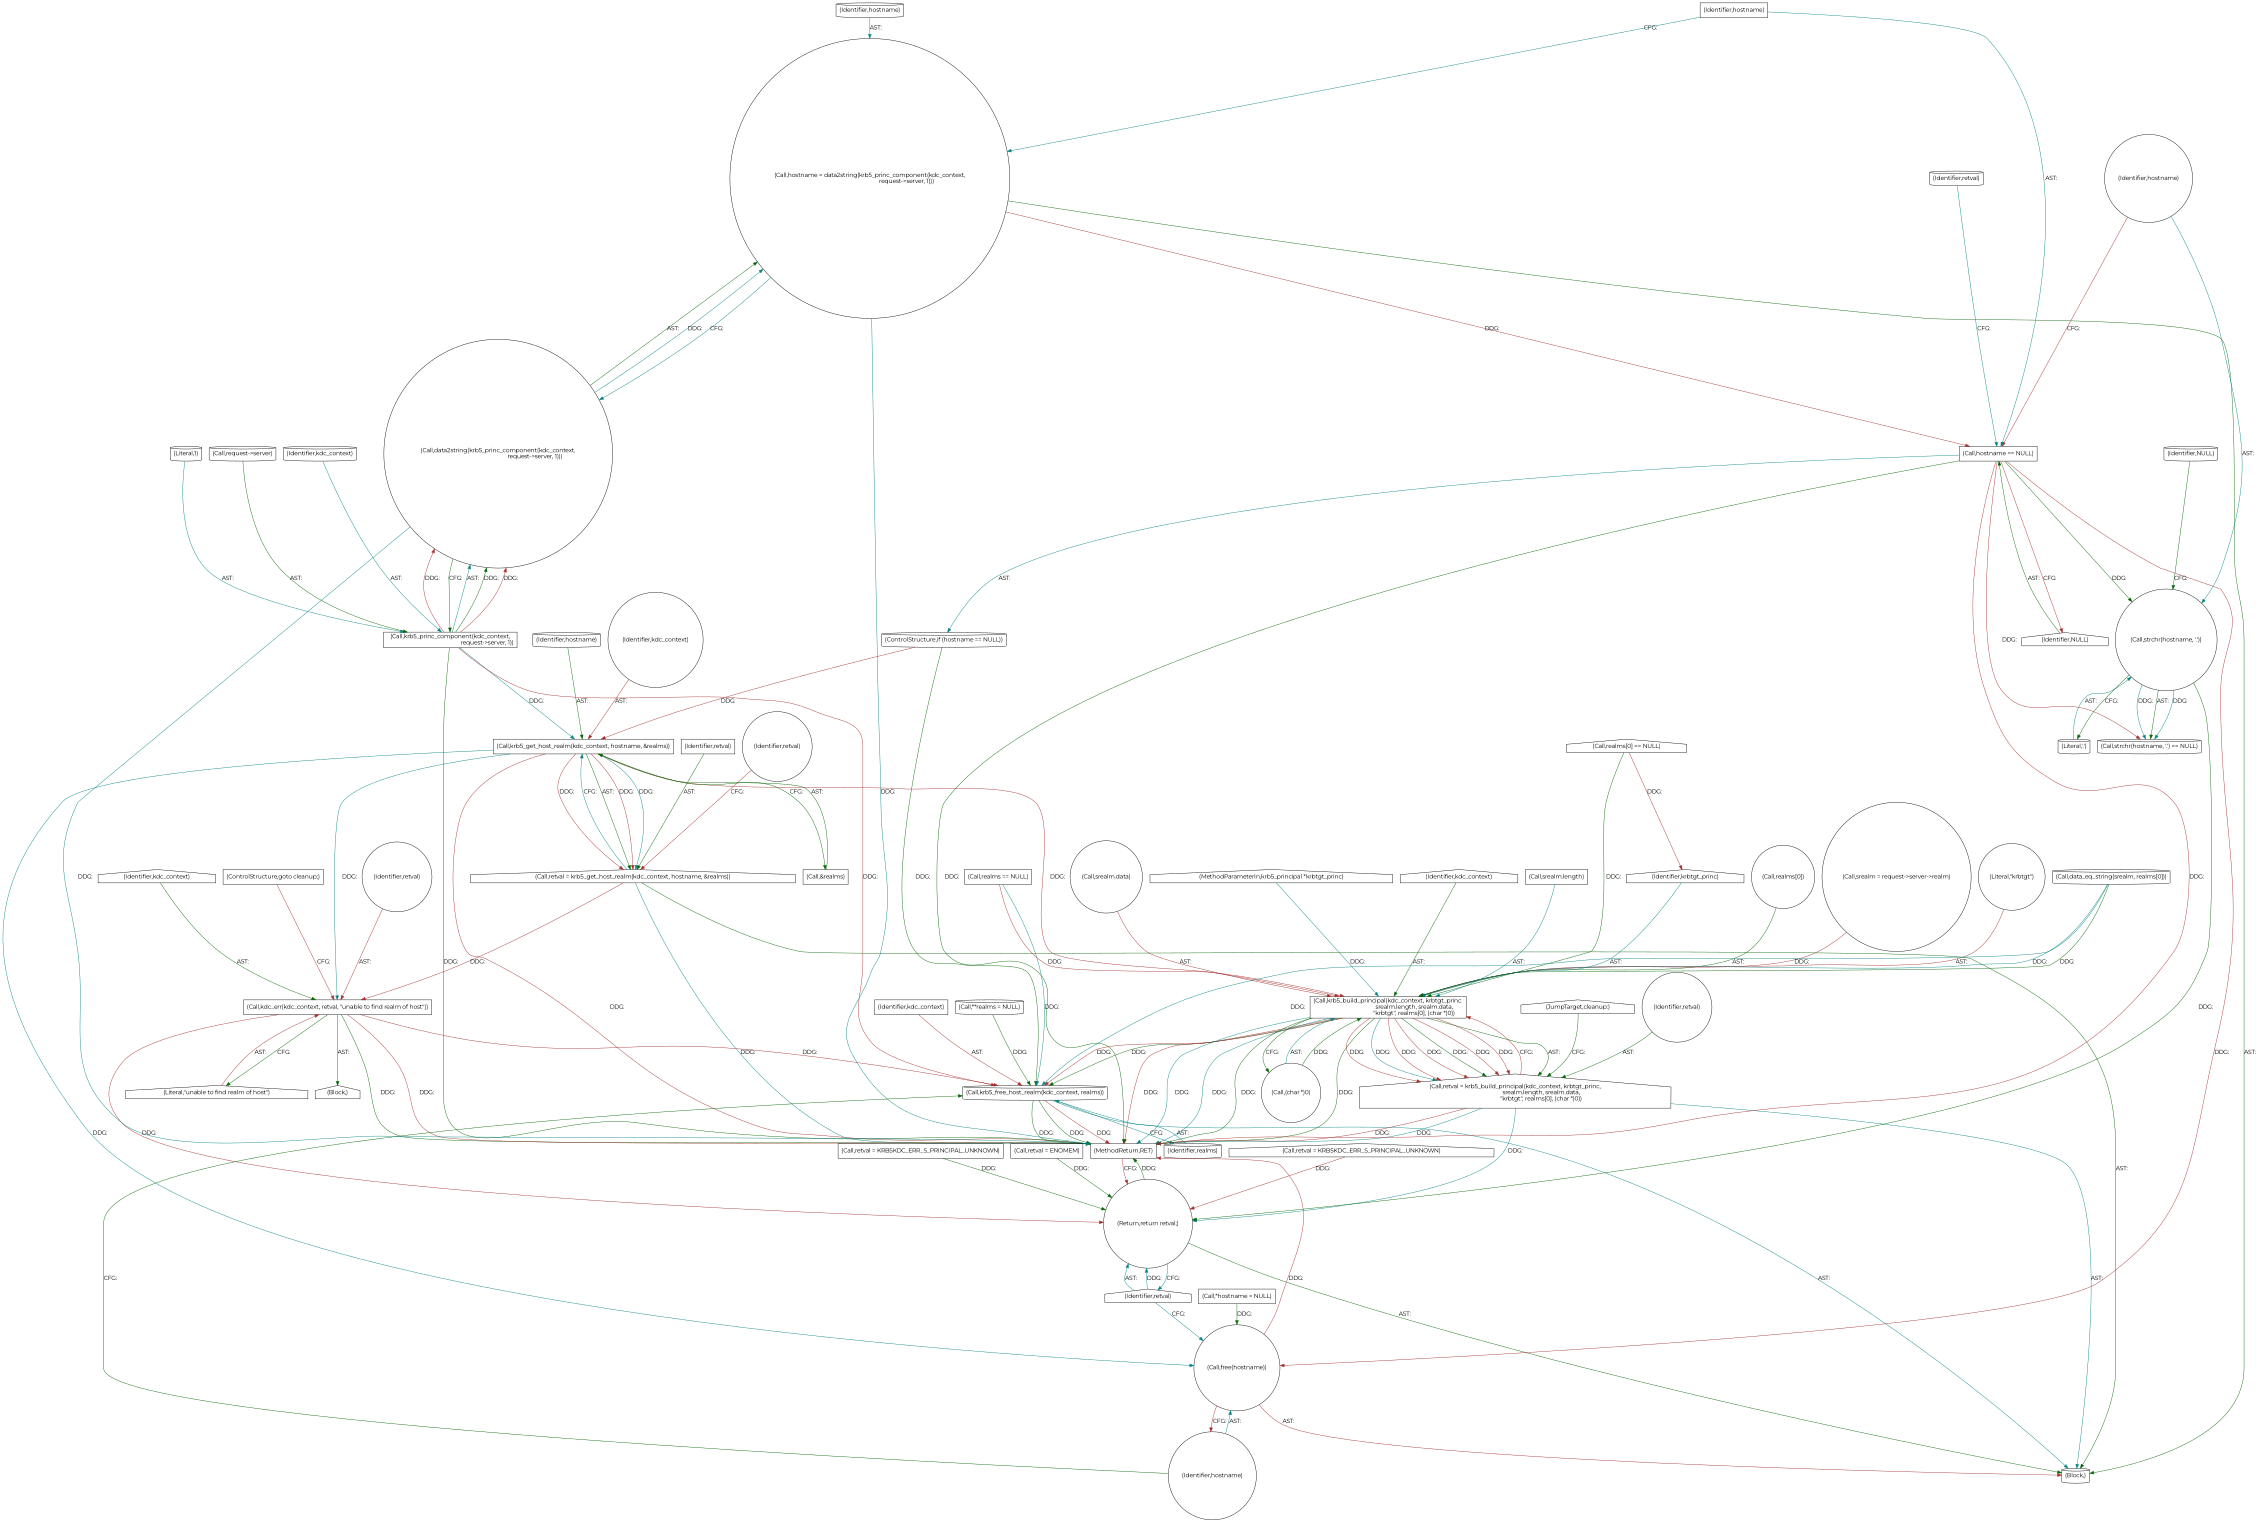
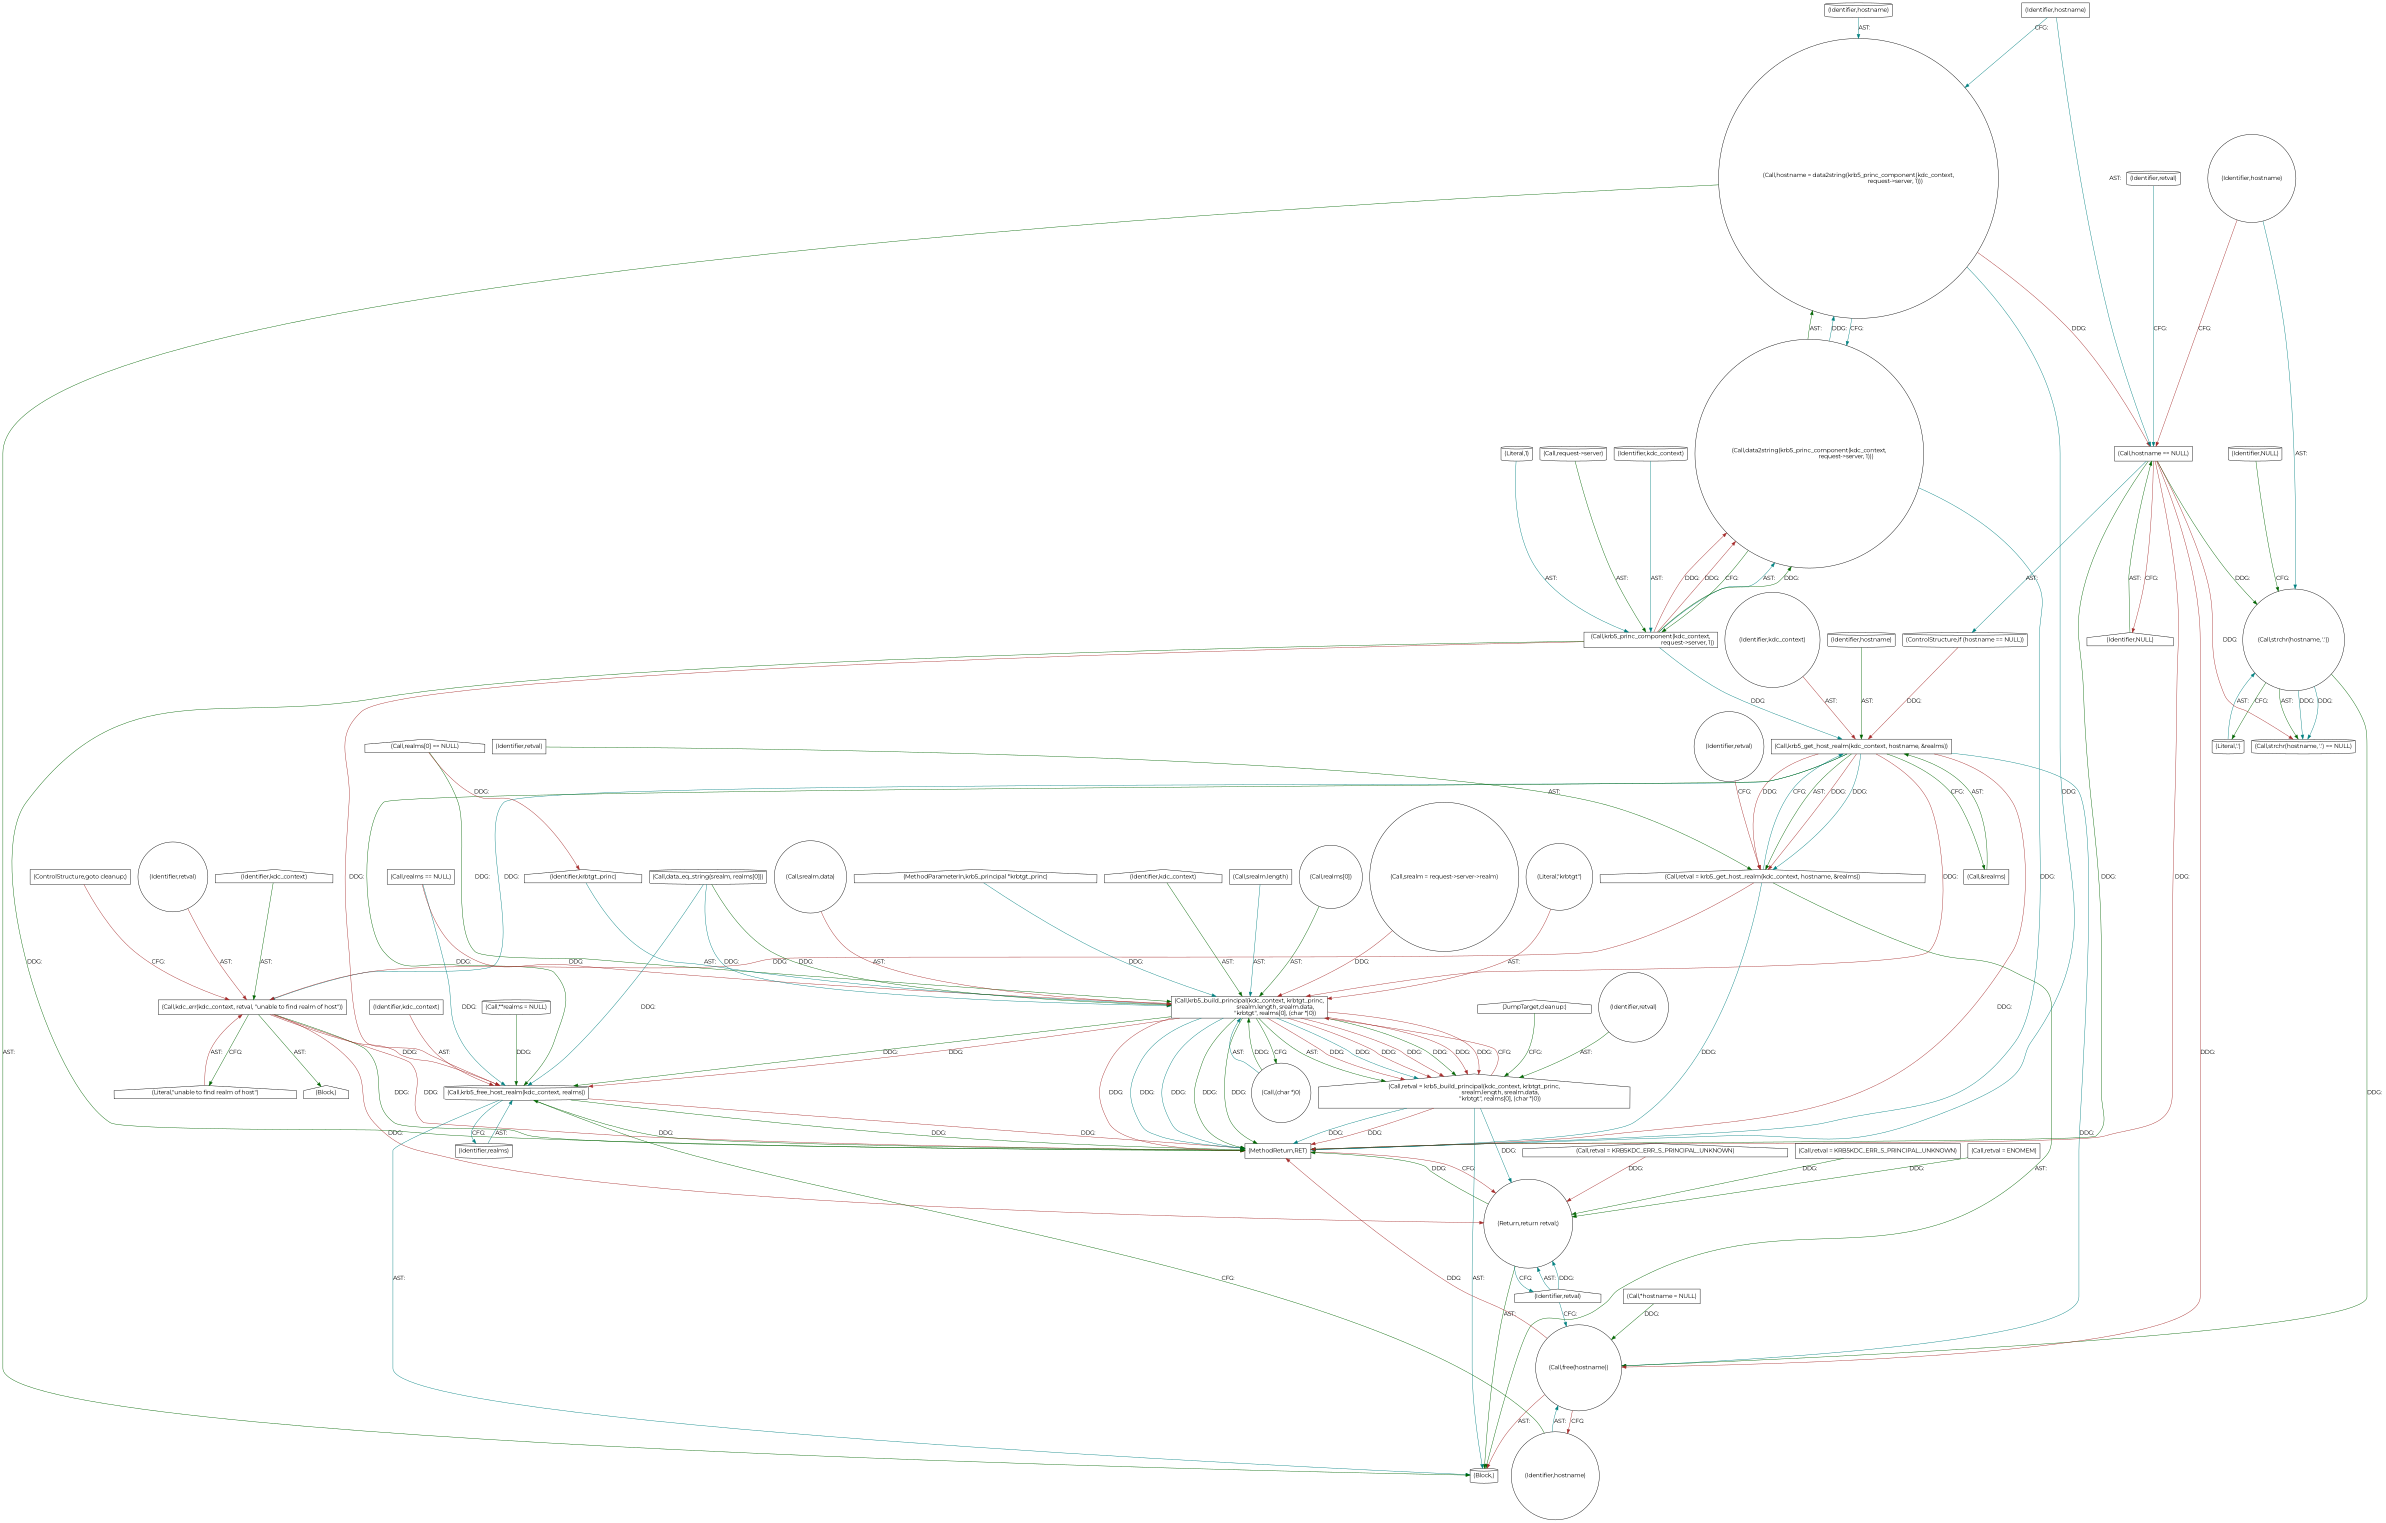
(904, 913) -> (890, 790)
(1864, 1128) -> (2314, 1315)
